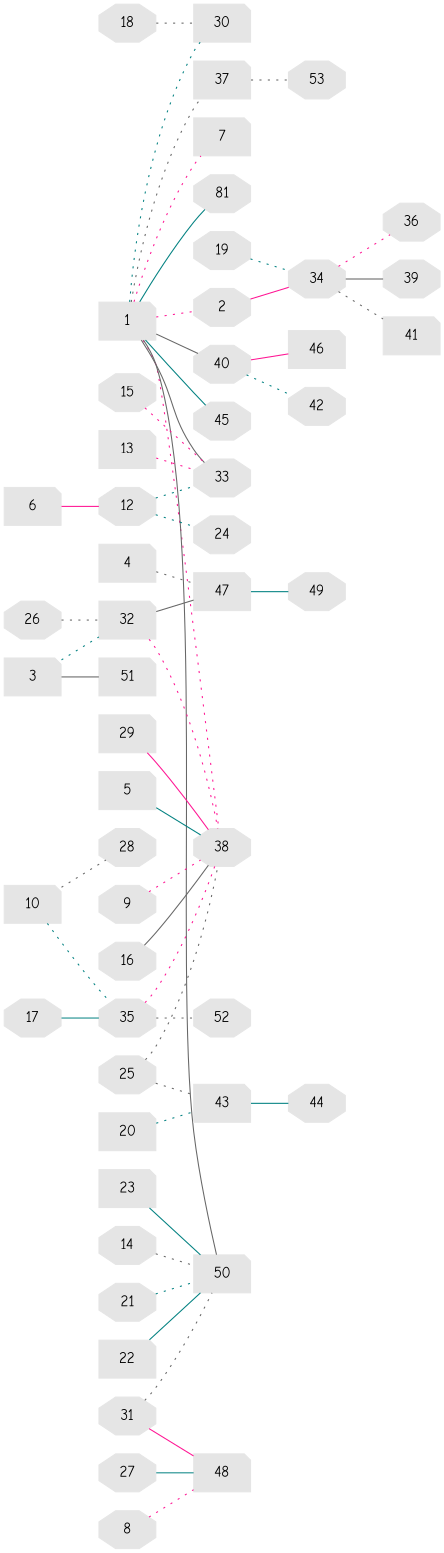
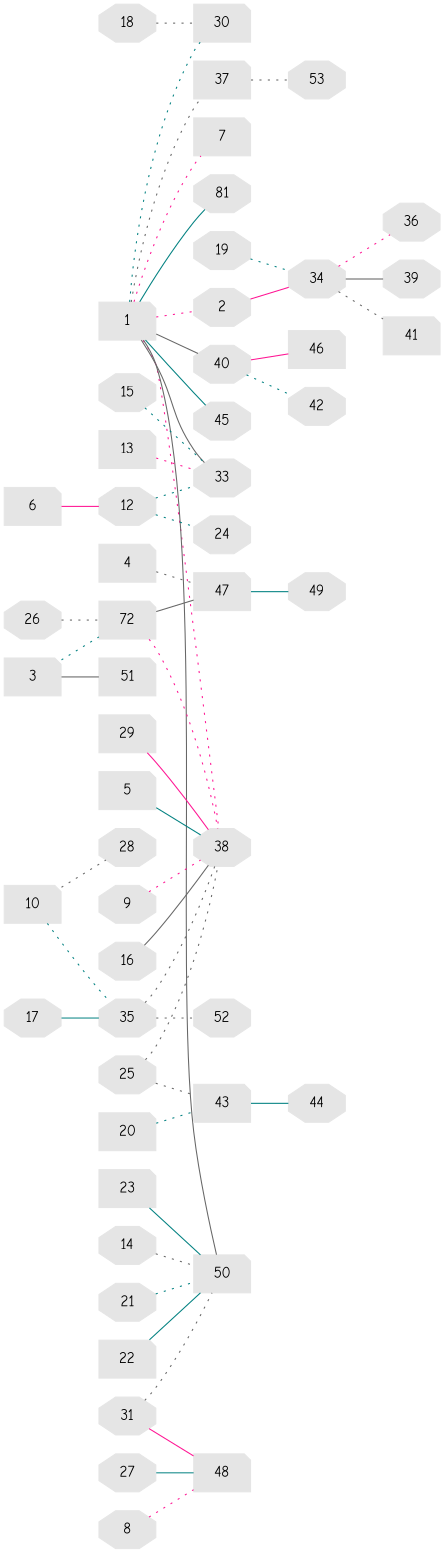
(179, 439) -> (179, 439)
(127, 620) -> (127, 620)
(178, 951) -> (178, 951)
